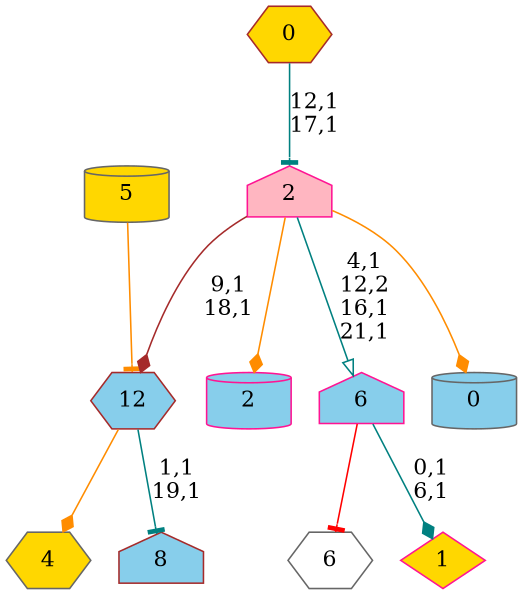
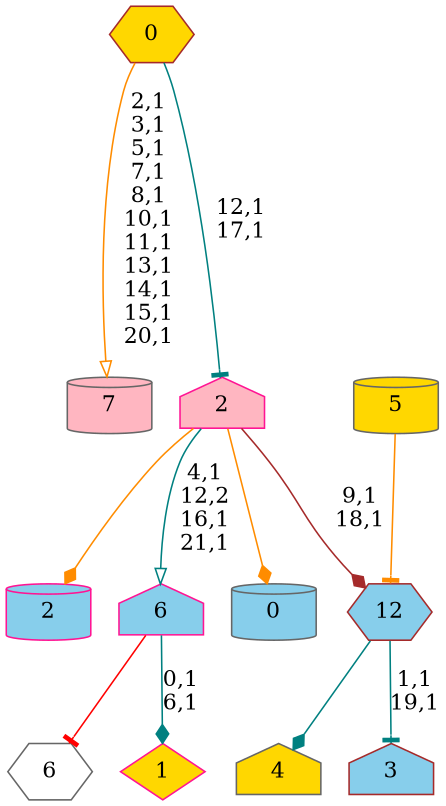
none -> (110, 405)
(95, 472) -> (337, 687)
(49, 560) -> (279, 772)
(161, 560) -> (391, 772)
